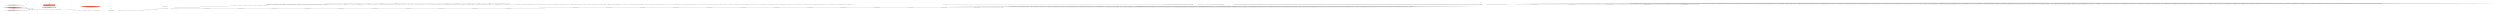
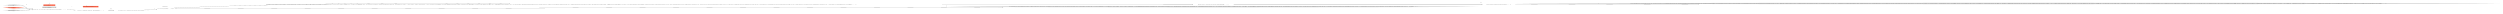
(91, 7) -> (91, 7)
